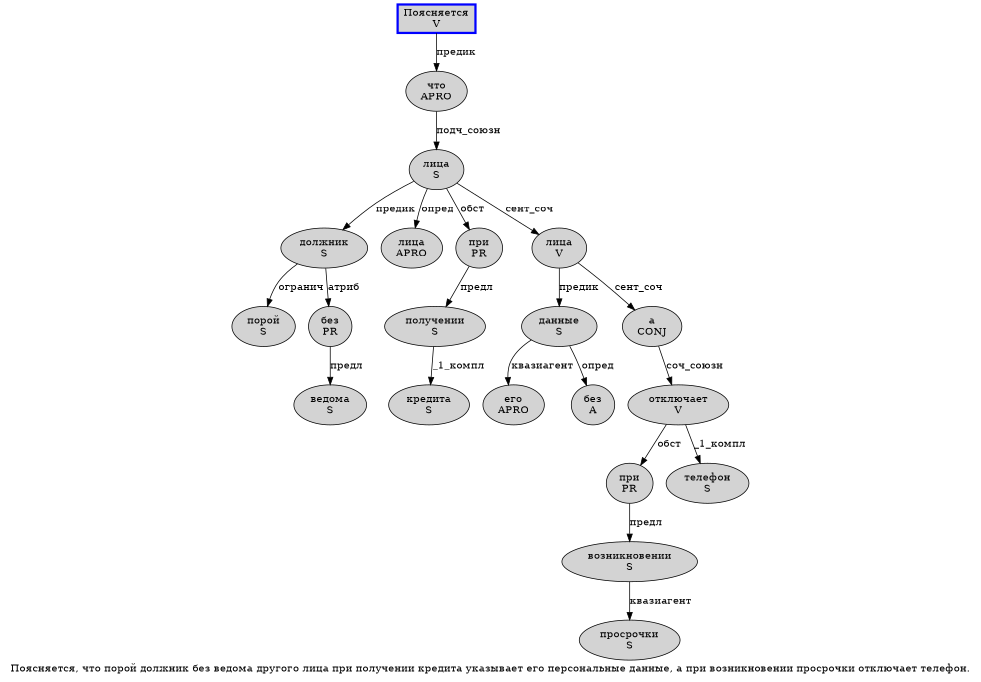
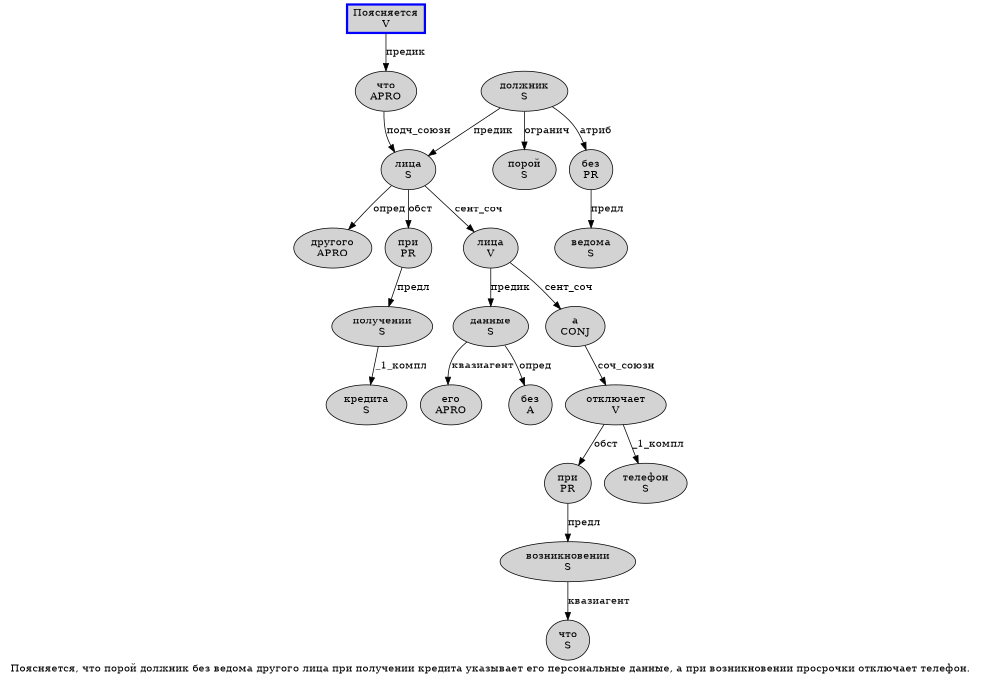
(380, 201) -> (467, 130)
(412, 248) -> (333, 248)
(630, 640) -> (568, 640)
